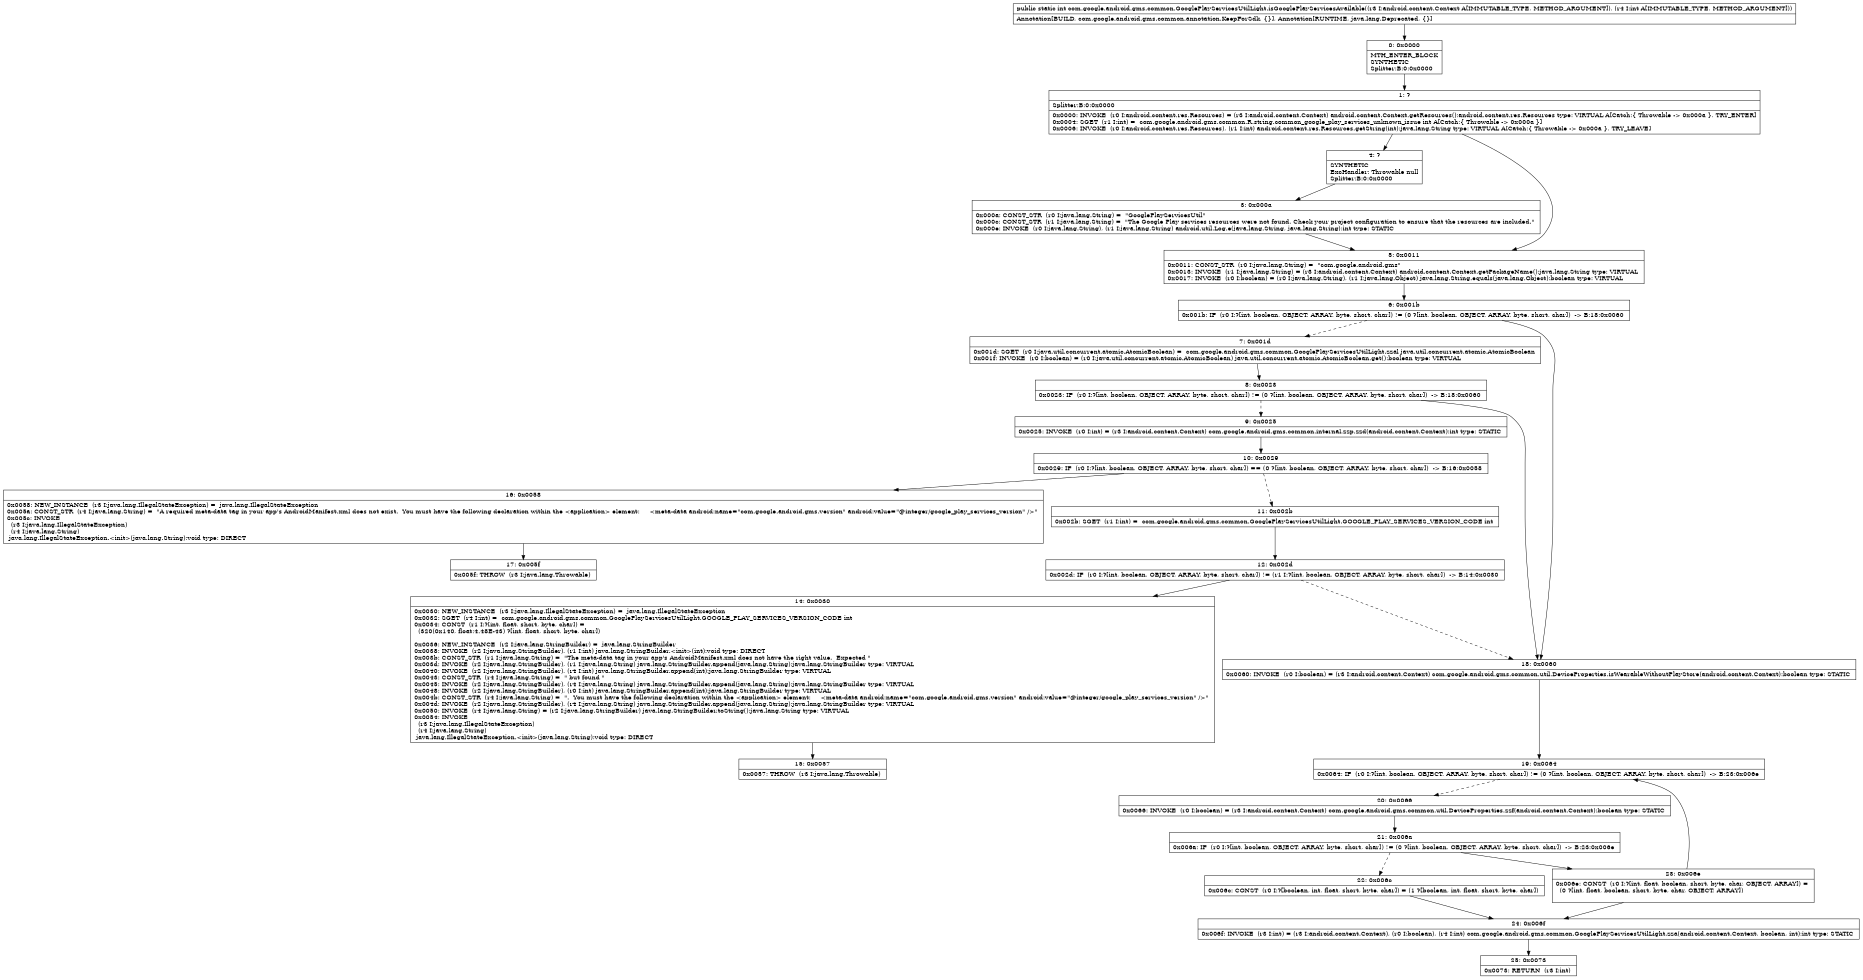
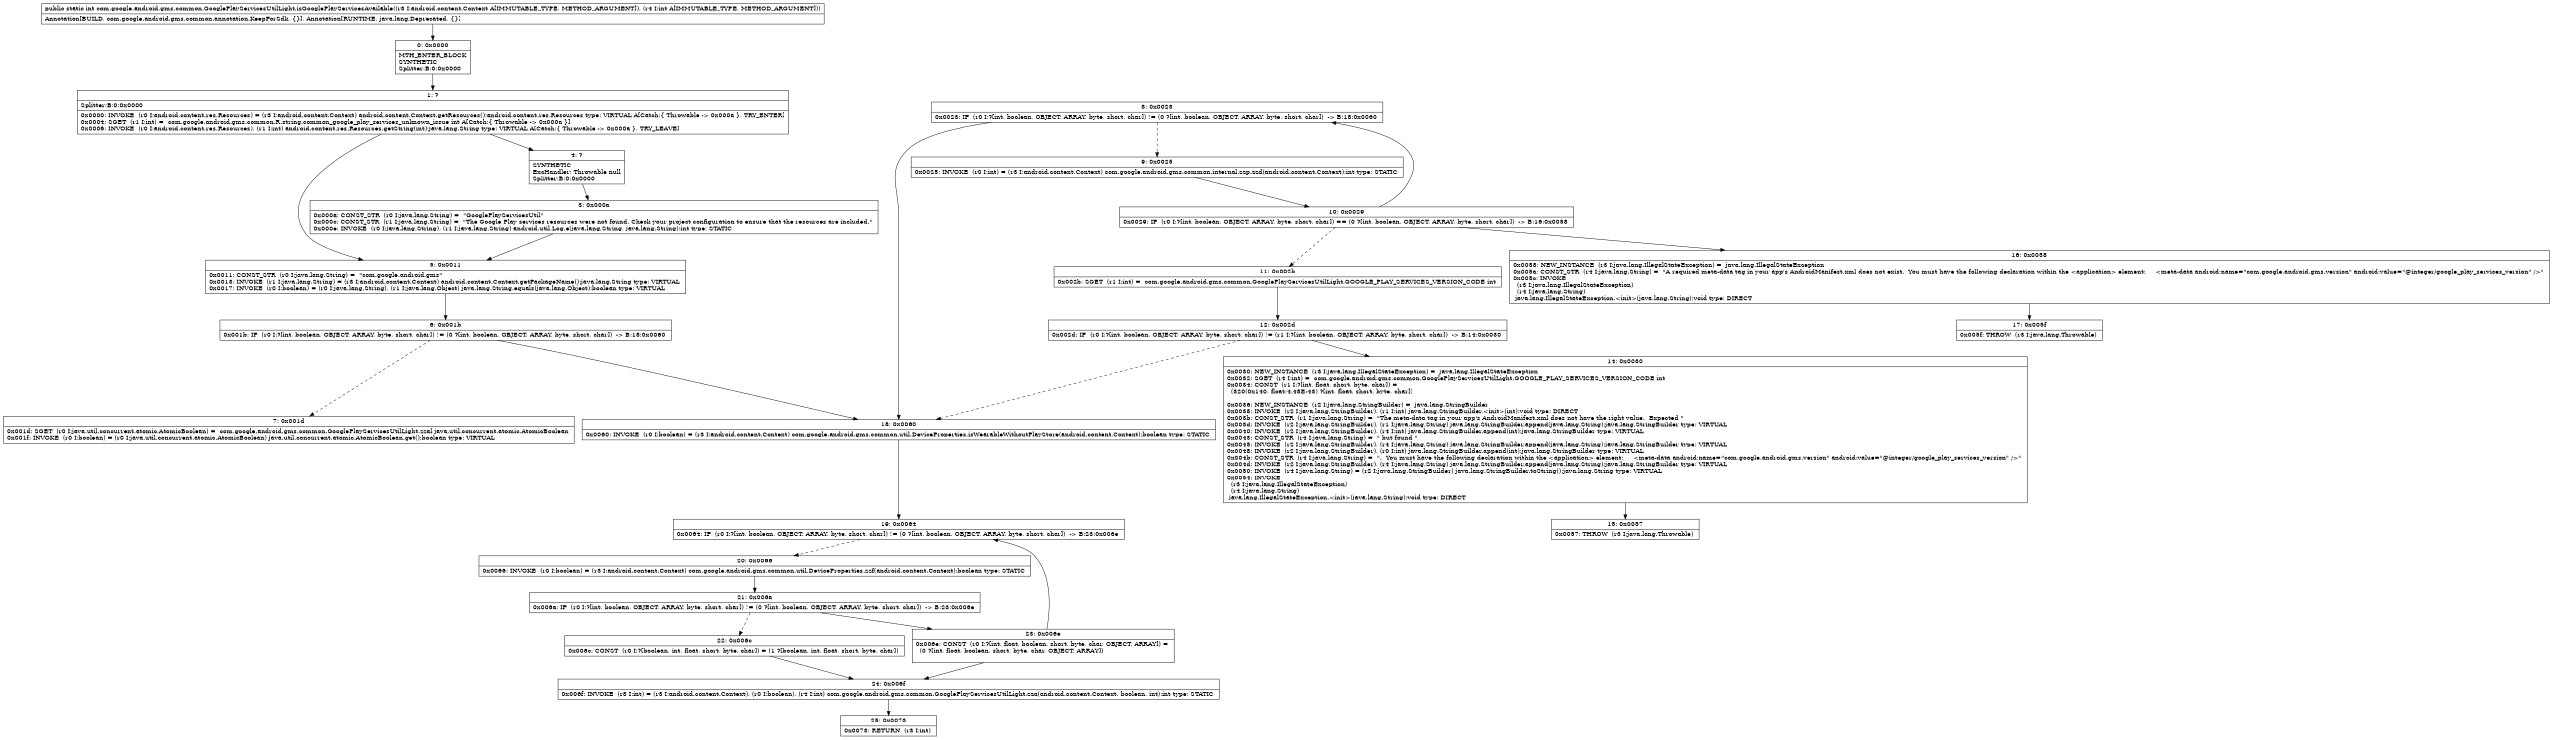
(1258, 370) -> (1406, 149)
